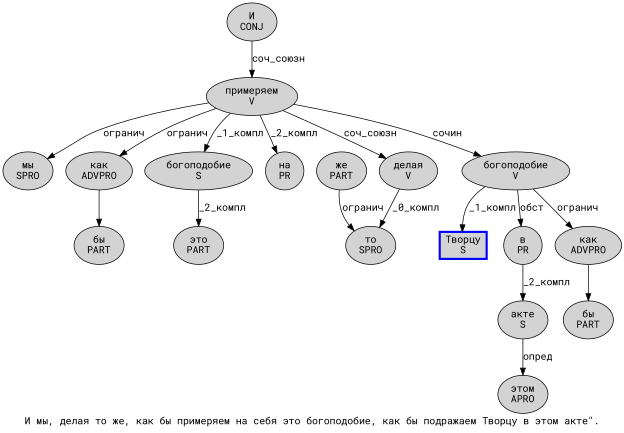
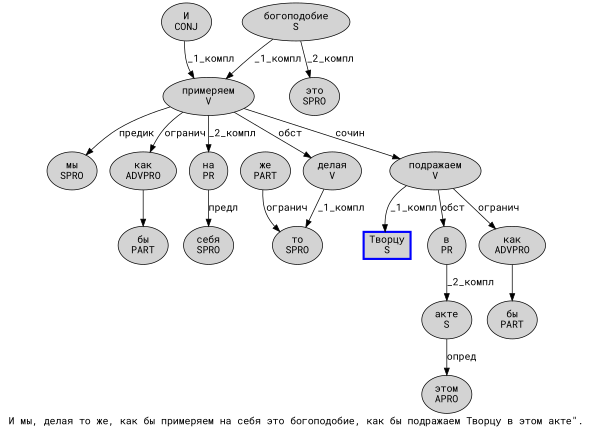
(279, 59) -> (211, 59)
(217, 128) -> (252, 56)
(124, 134) -> (137, 134)
(370, 134) -> (290, 134)
(516, 171) -> (435, 171)
(416, 208) -> (341, 208)
(199, 245) -> (315, 96)
none -> (209, 245)
